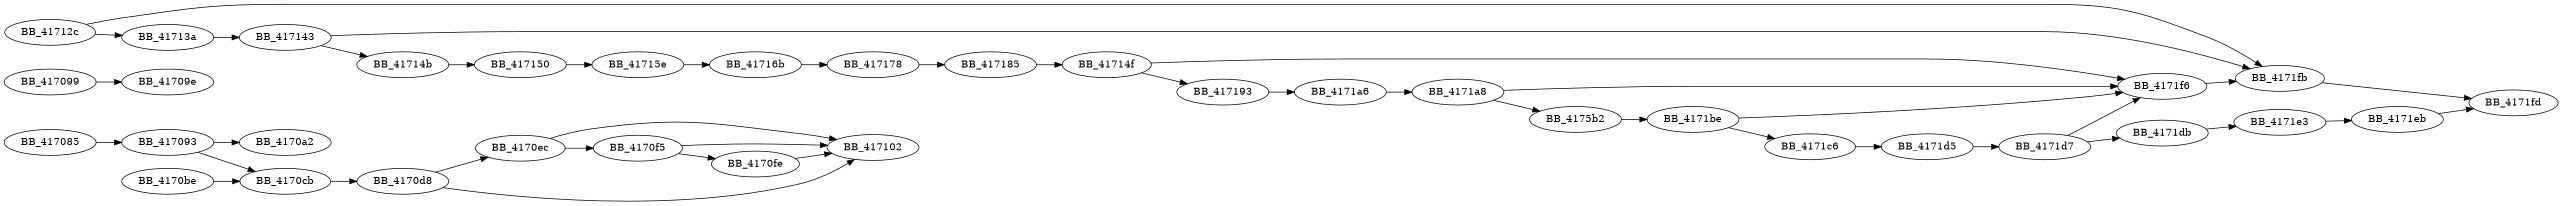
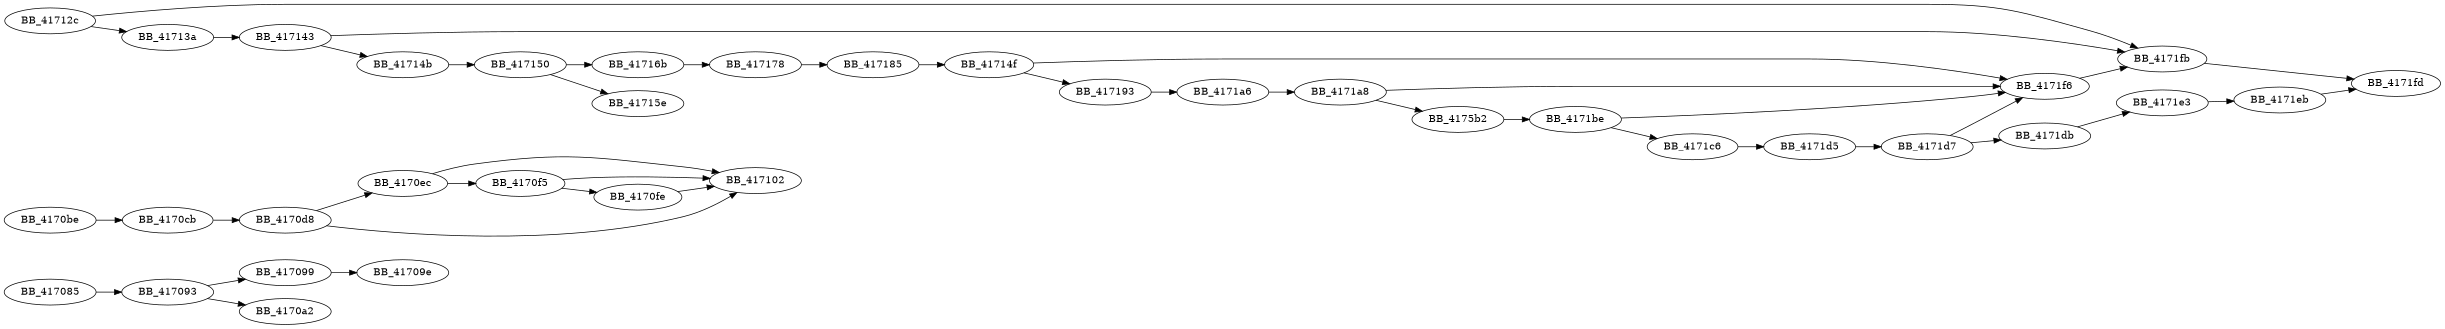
(693, 65) -> (575, 65)
(223, 161) -> (223, 283)
